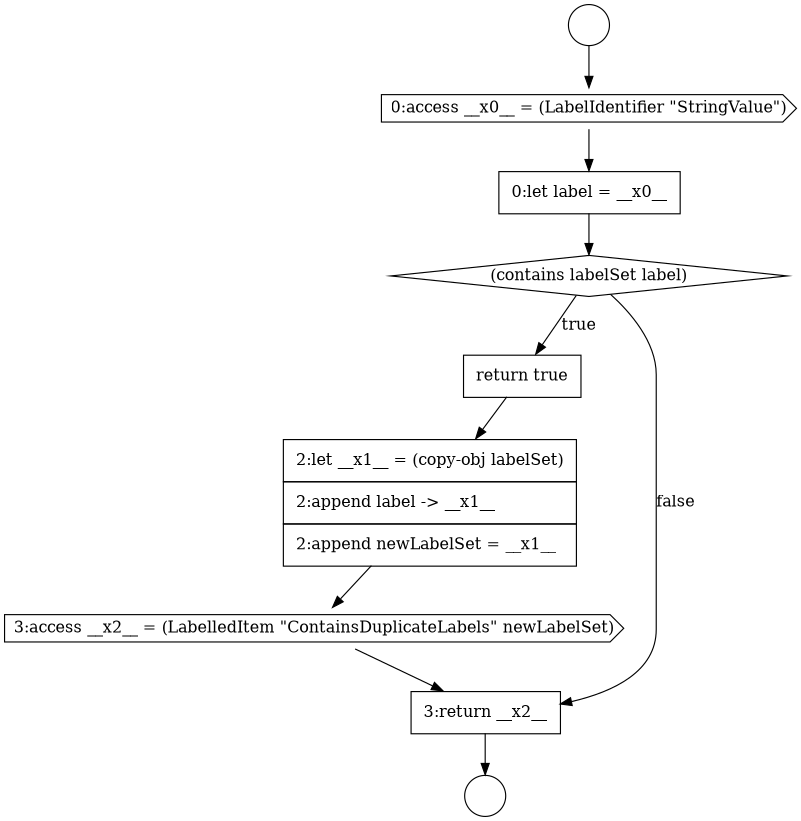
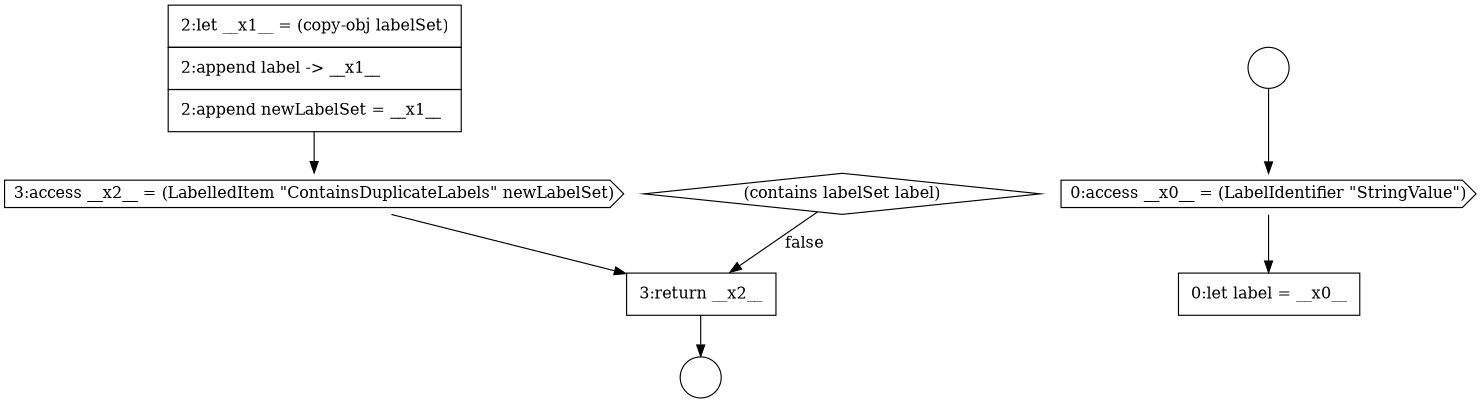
(589, 228) -> none
(522, 376) -> none
